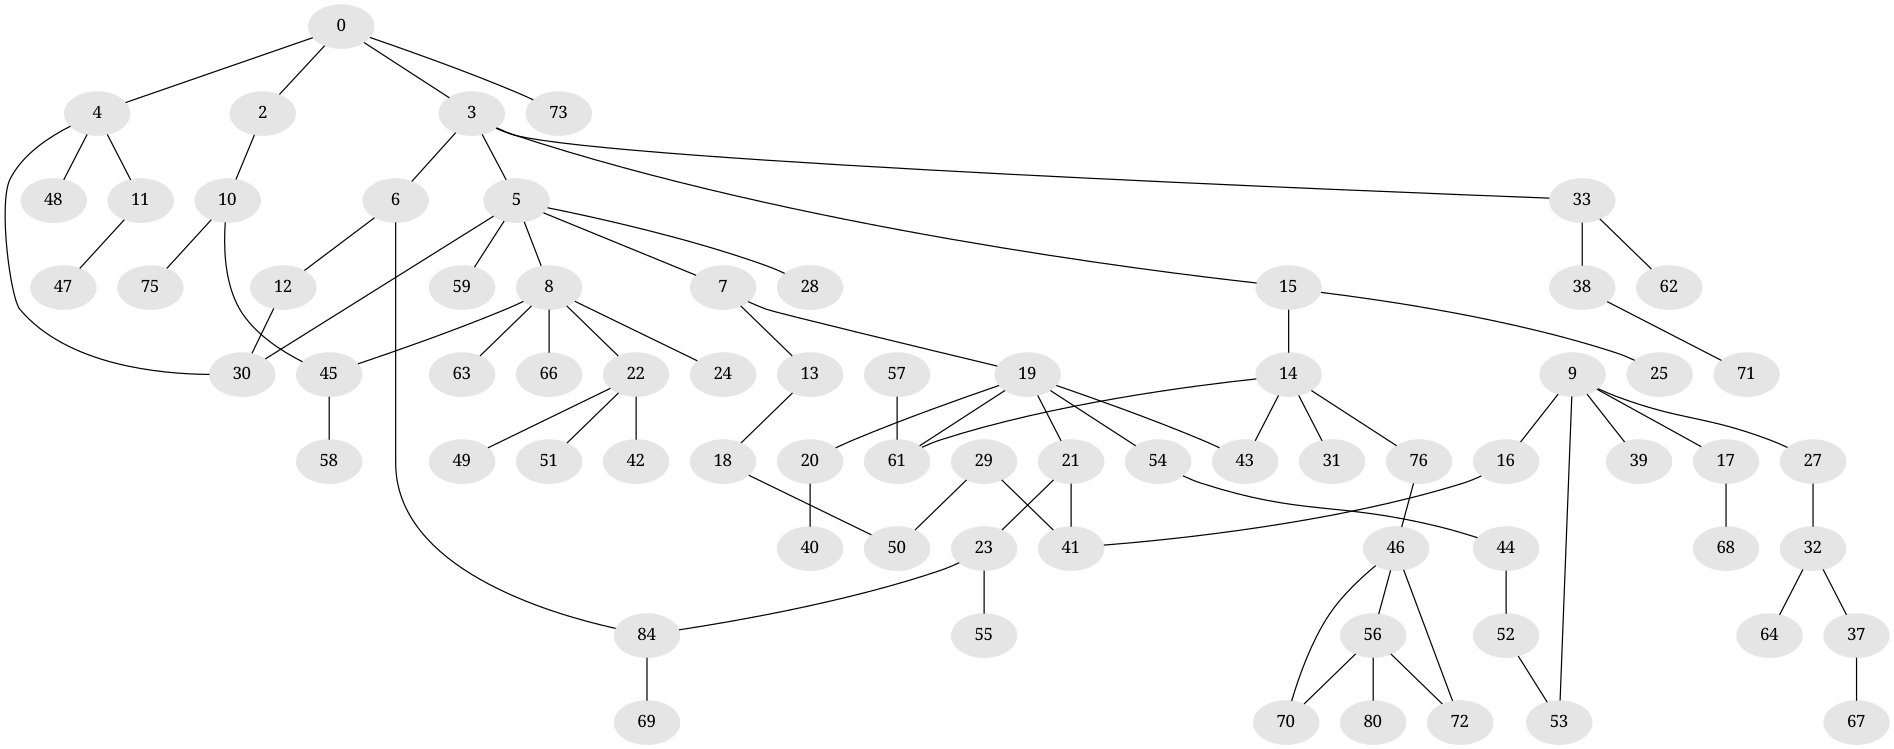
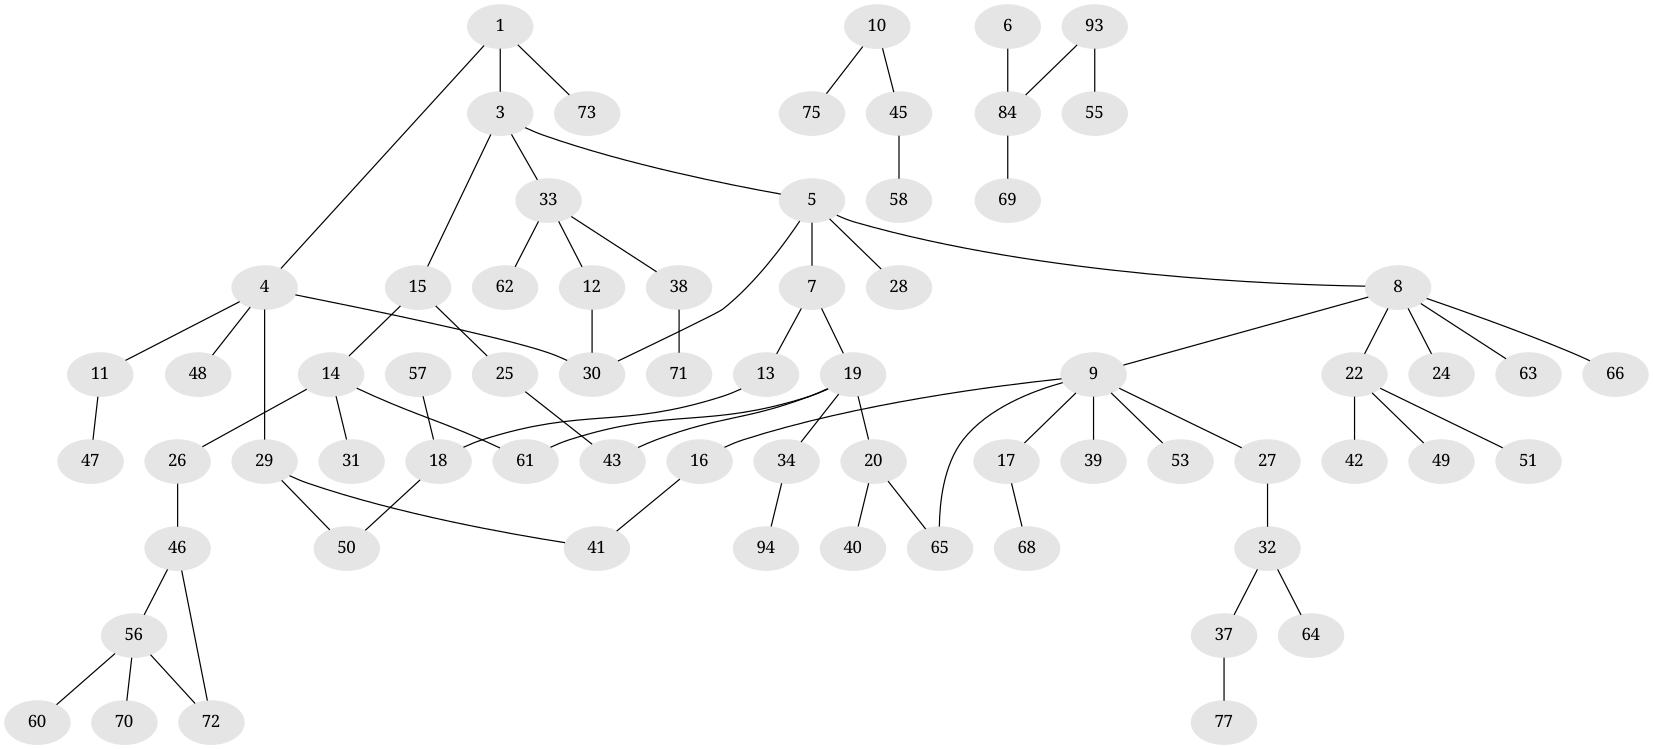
(341, 27) -> (500, 27)
(263, 114) -> none
(434, 157) -> none
(339, 244) -> (570, 244)
(462, 288) -> none
(441, 334) -> (1246, 331)
none -> (265, 375)
(897, 414) -> (426, 409)
(1267, 418) -> (555, 415)
(1071, 462) -> none
(1158, 462) -> (787, 462)
(1419, 462) -> (178, 462)
none -> (940, 549)
(984, 549) -> (1095, 27)
(1506, 549) -> (766, 549)
(1322, 626) -> none
(1506, 636) -> none
(1373, 723) -> (37, 723)
(1856, 723) -> (1224, 723)
